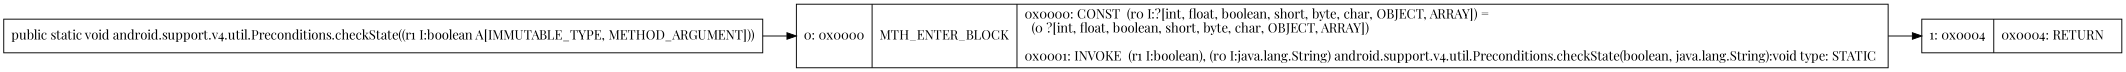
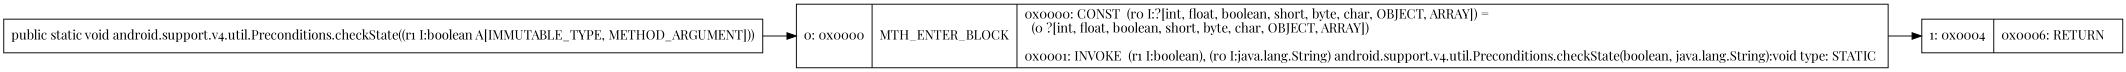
(2058, 36) -> (2058, 36)
